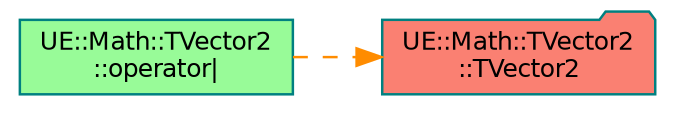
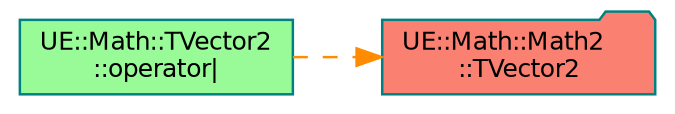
(519, 57) -> (519, 57)
